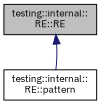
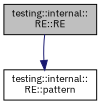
(57, 57) -> (44, 47)
